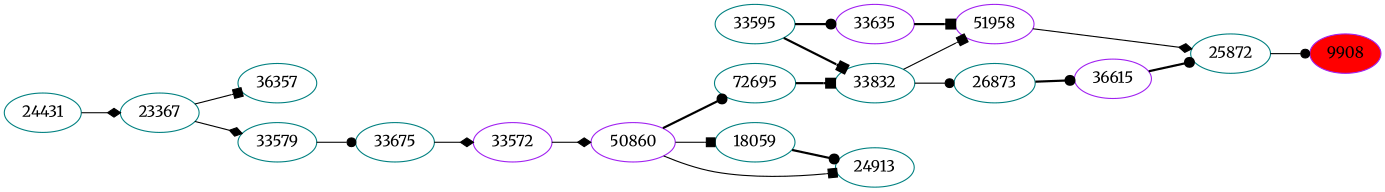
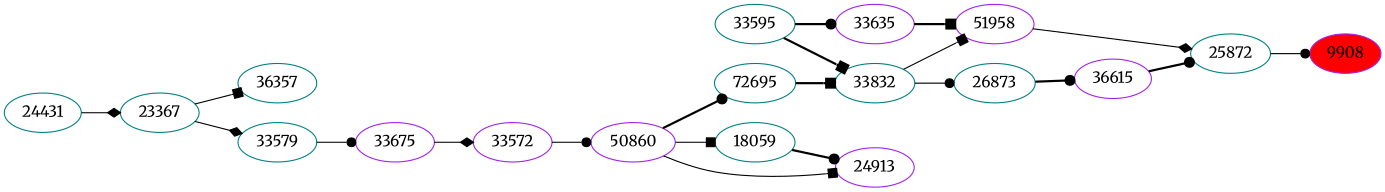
(395, 142) -> (395, 142)
(567, 142) -> (567, 142)
(875, 167) -> (875, 167)
